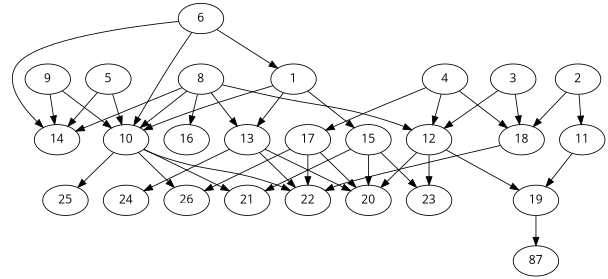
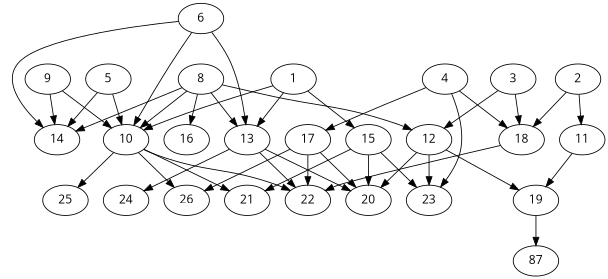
(244, 47) -> (234, 72)
(438, 105) -> (462, 138)
